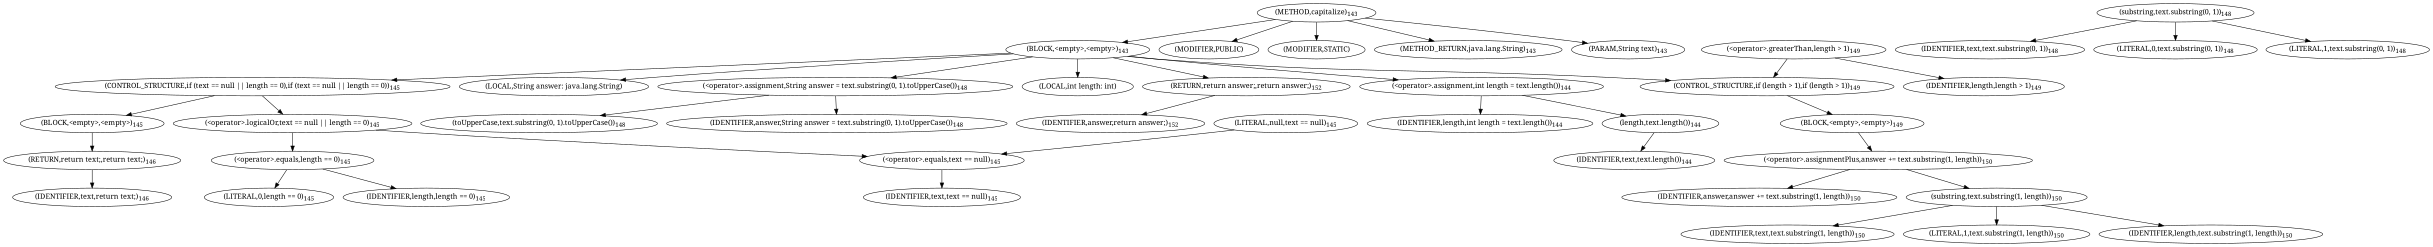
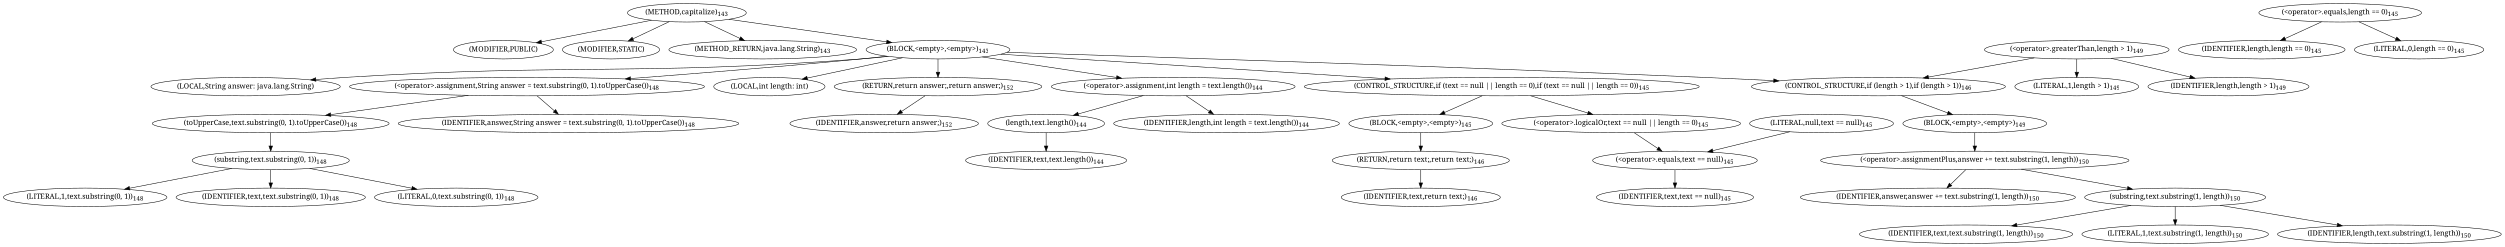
(1628, 50) -> none
(1855, 86) -> (1967, 86)
none -> (2077, 87)
none -> (271, 139)
(293, 139) -> none
